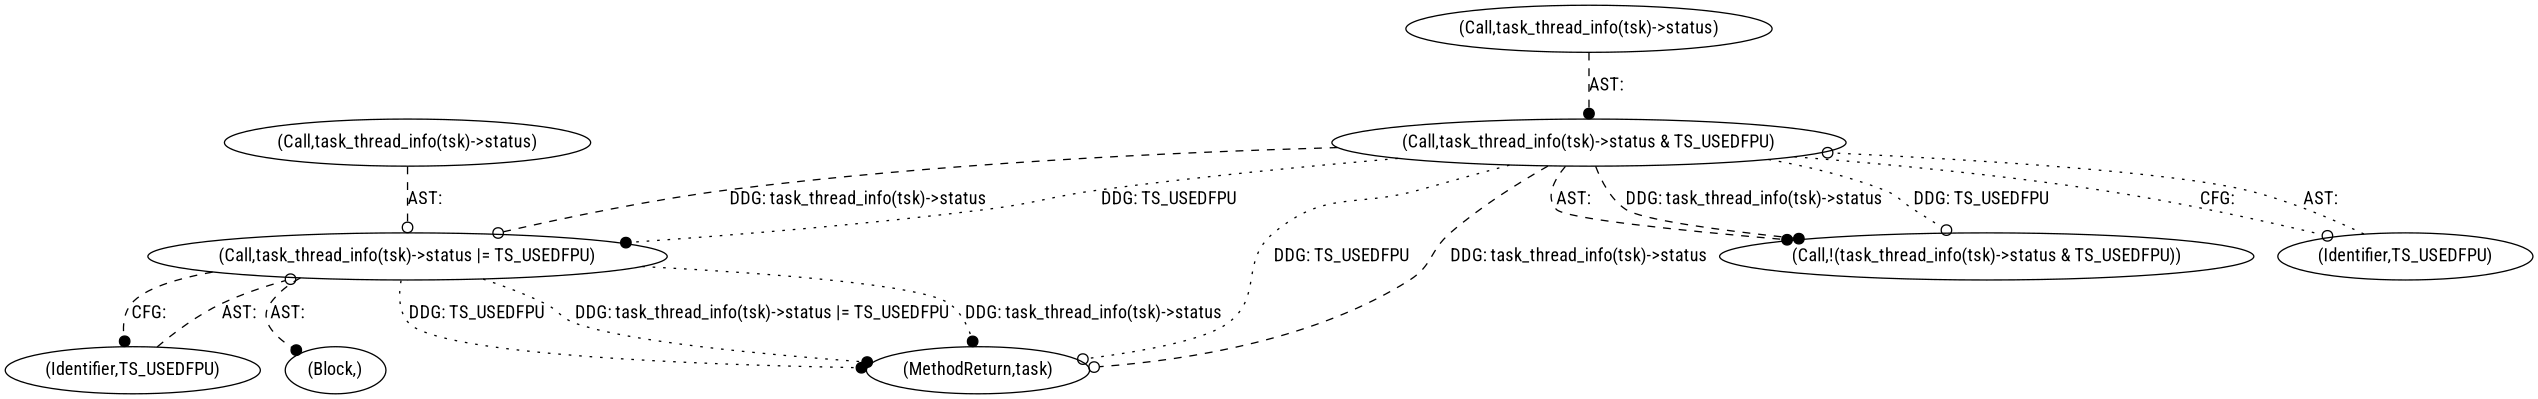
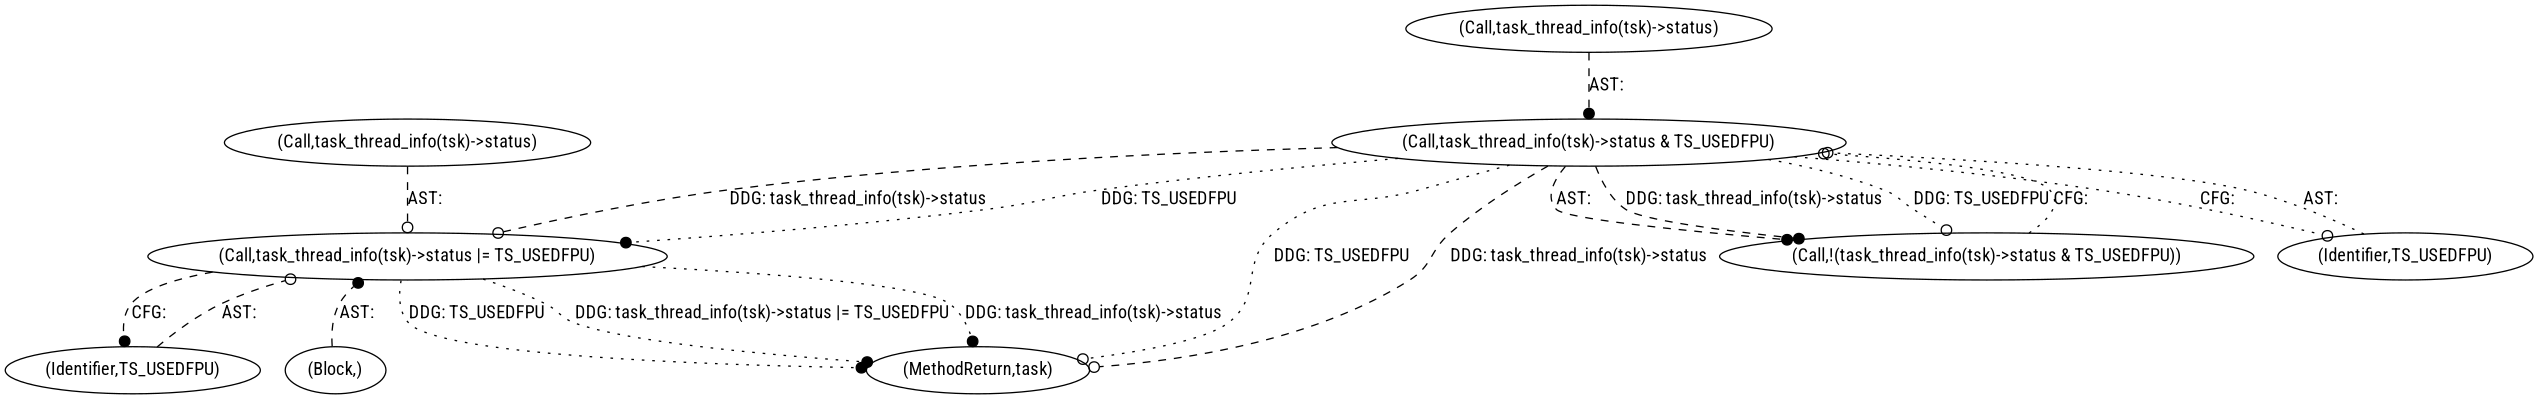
none -> (1969, 167)
(267, 310) -> (335, 314)
